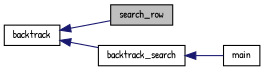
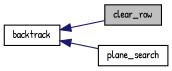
(142, 15) -> (133, 15)
(142, 56) -> (133, 56)
(242, 56) -> none
